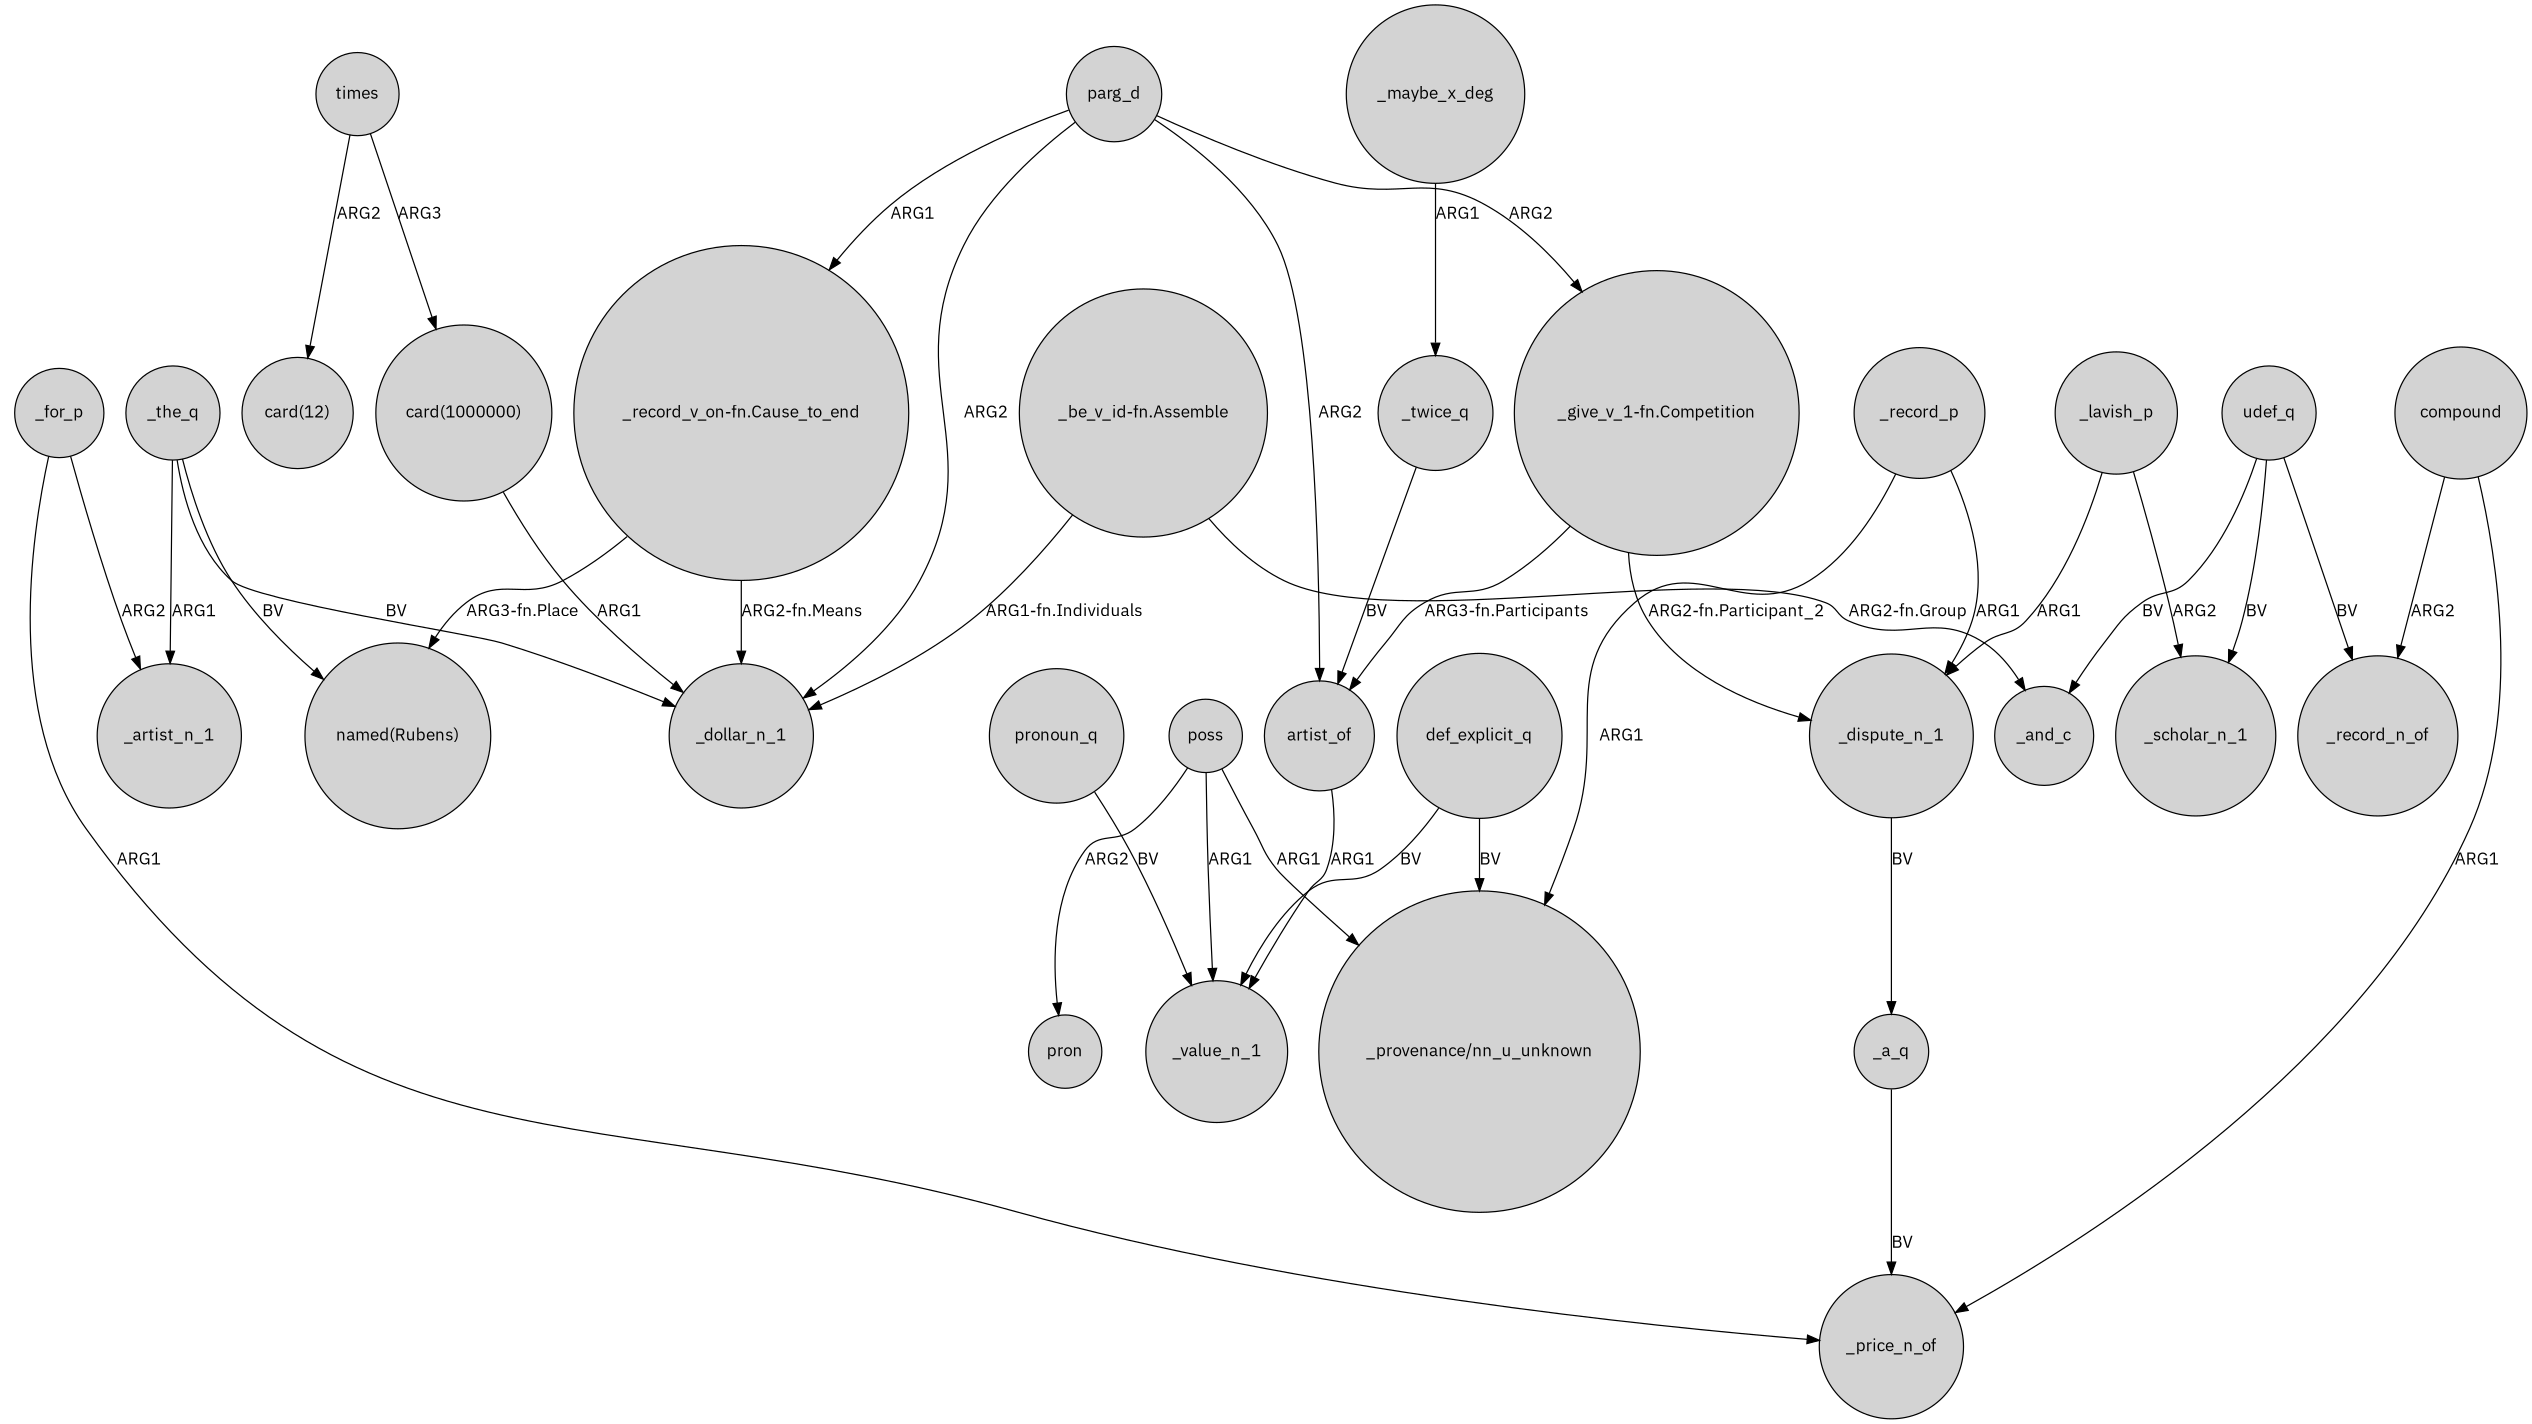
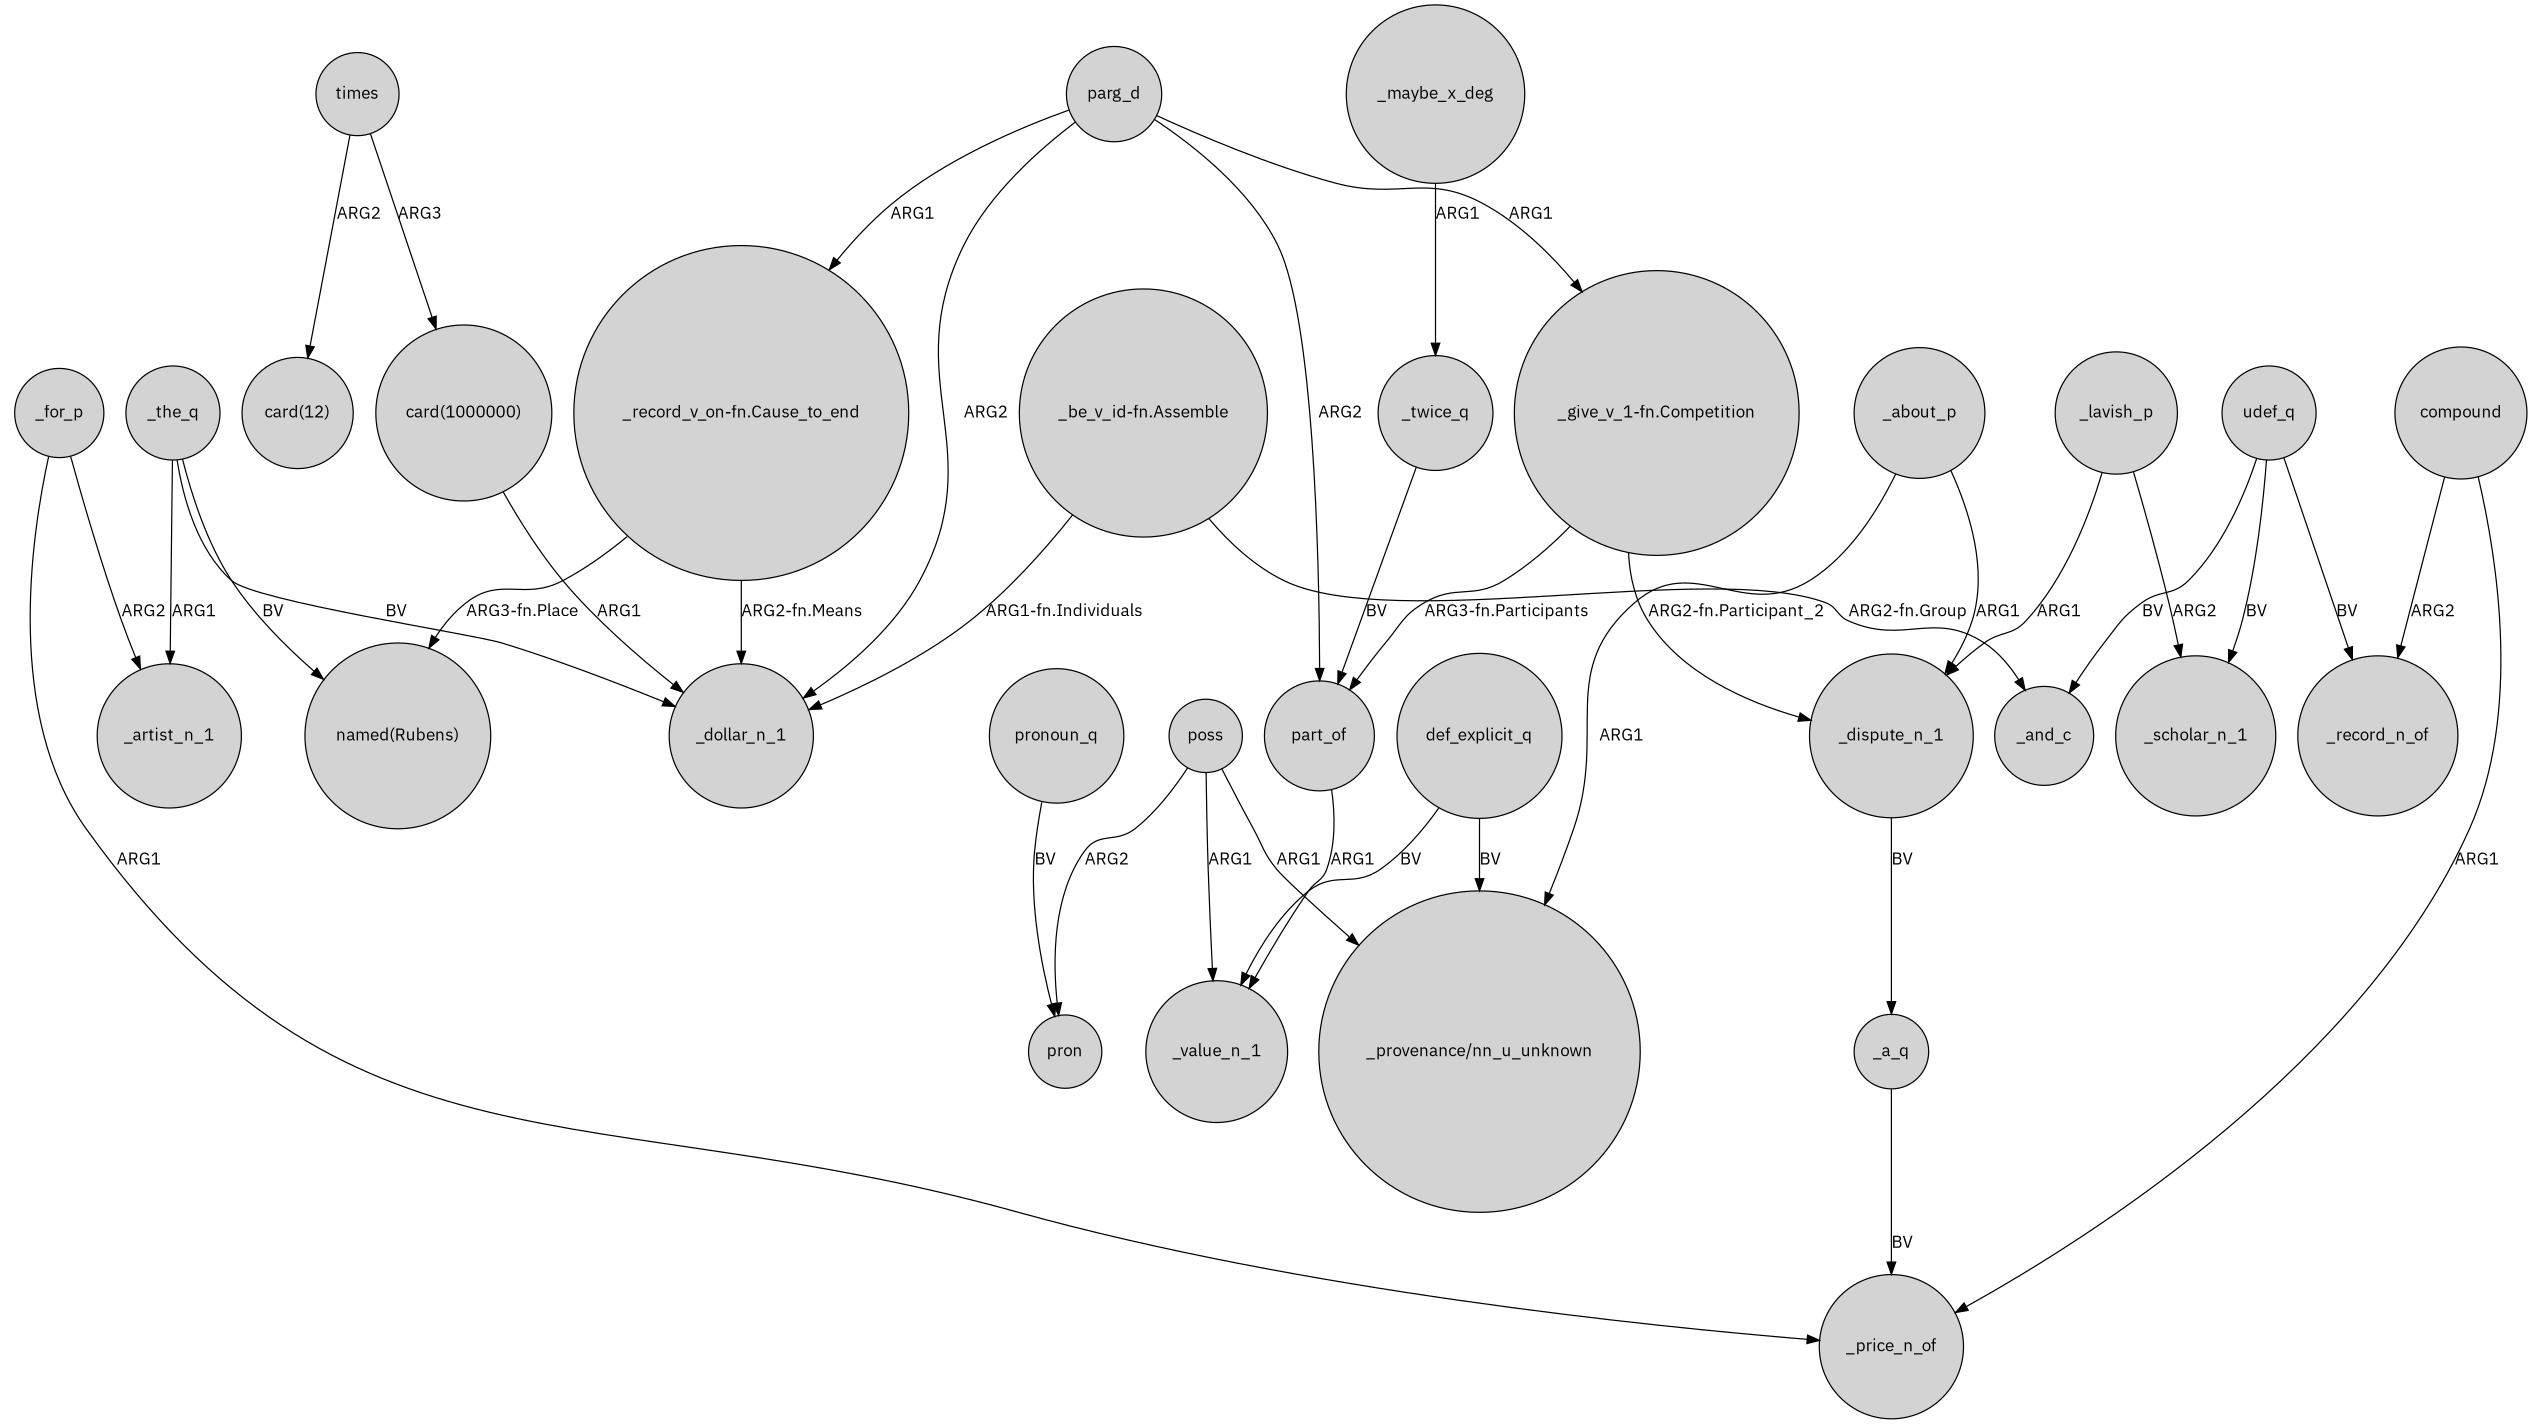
(1531, 214) -> (1531, 214)
(1920, 413) -> (1920, 413)
(1319, 736) -> (1319, 736)
(1145, 881) -> (1034, 904)
